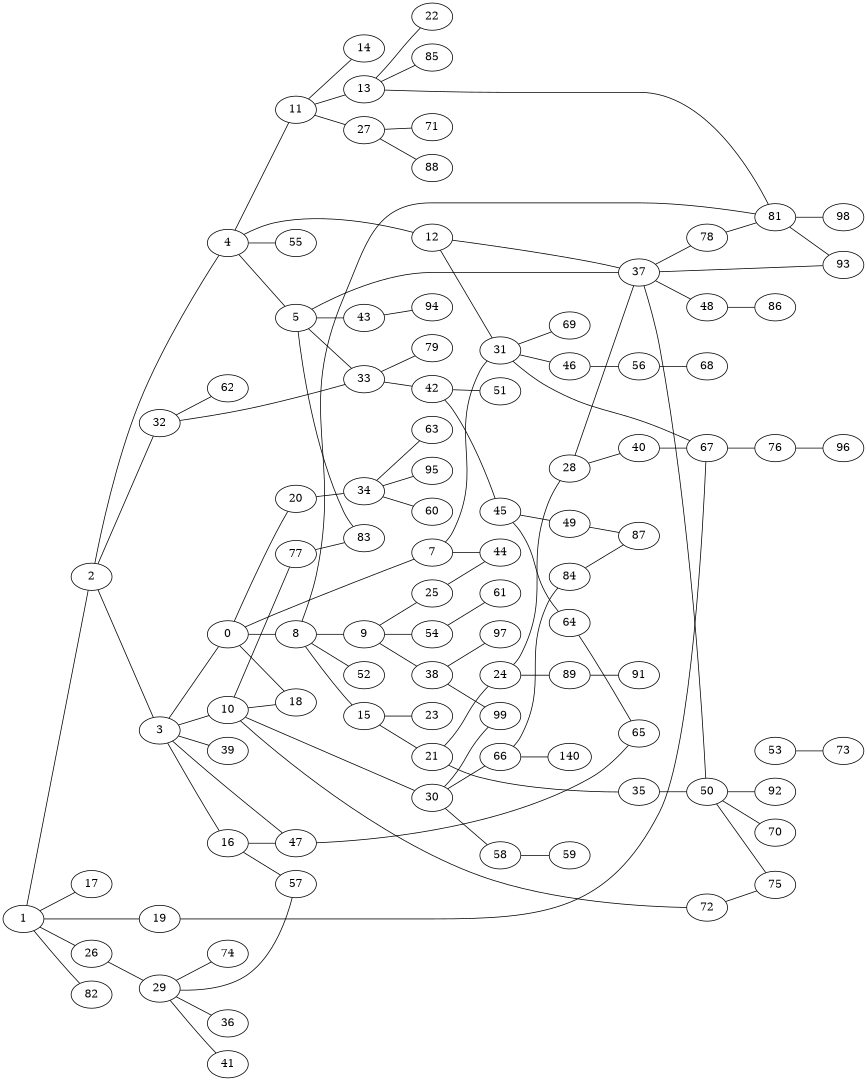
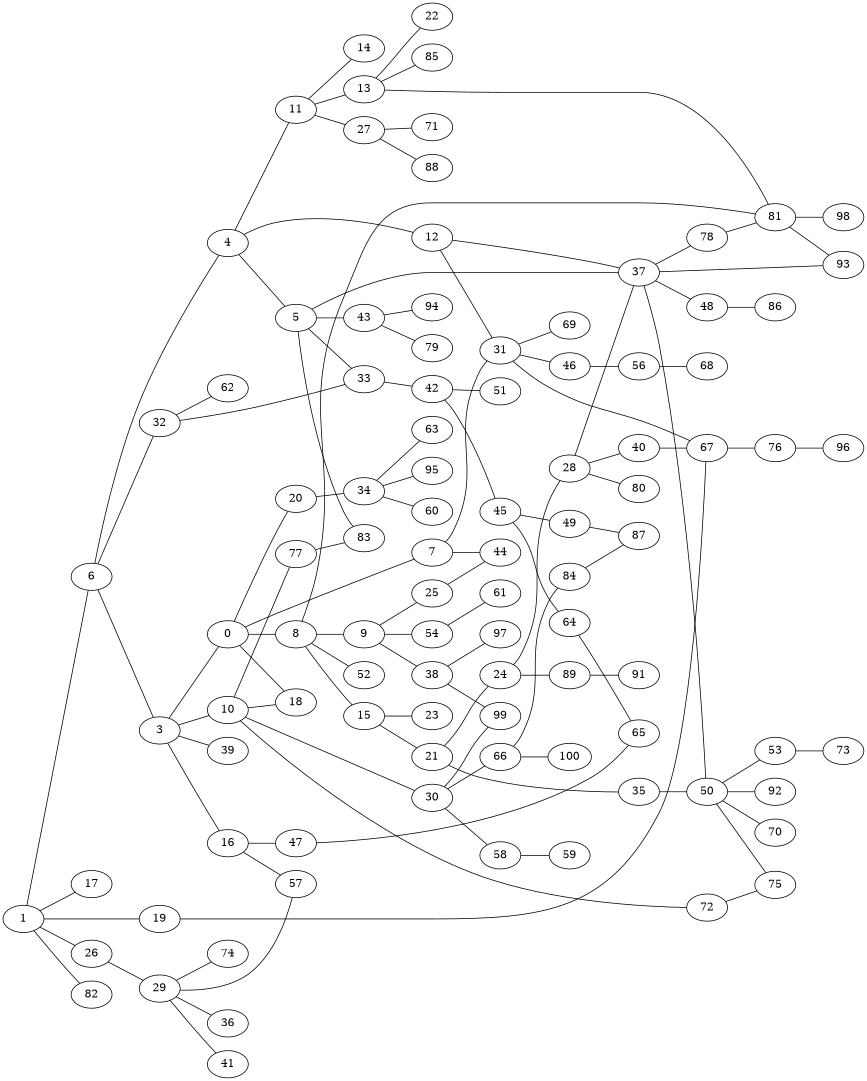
(296, 243) -> none
(398, 364) -> (398, 333)
none -> (639, 489)
(92, 577) -> (92, 577)
(570, 757) -> (570, 757)
none -> (741, 771)
(227, 788) -> none
